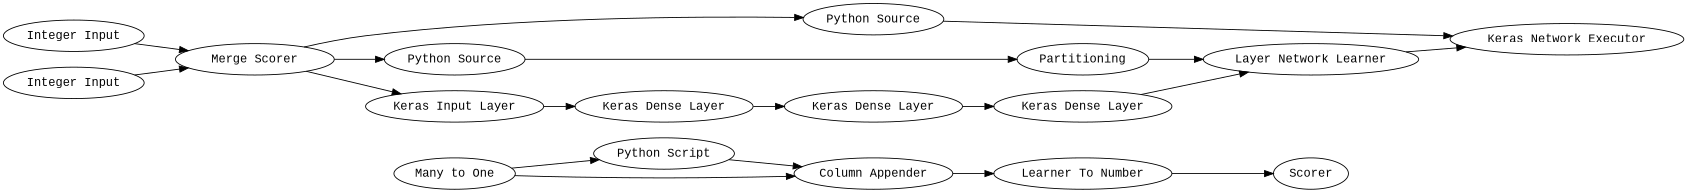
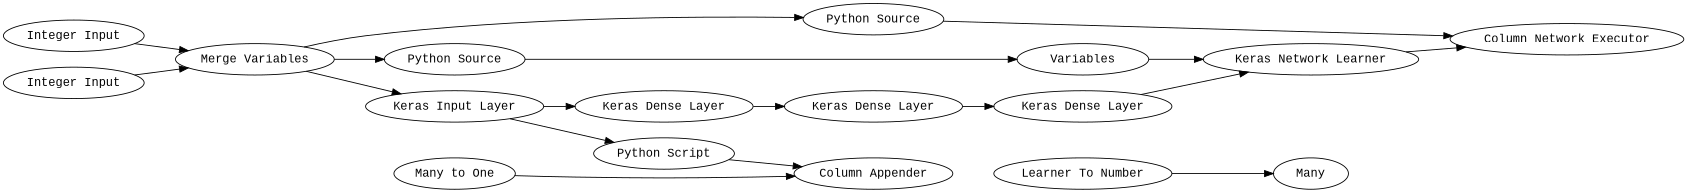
(1567, 39) -> (1567, 39)
(255, 59) -> (255, 59)
(1083, 59) -> (1083, 59)
(1311, 59) -> (1311, 59)
(551, 164) -> (558, 130)
(969, 174) -> none
(1311, 174) -> (1311, 174)
